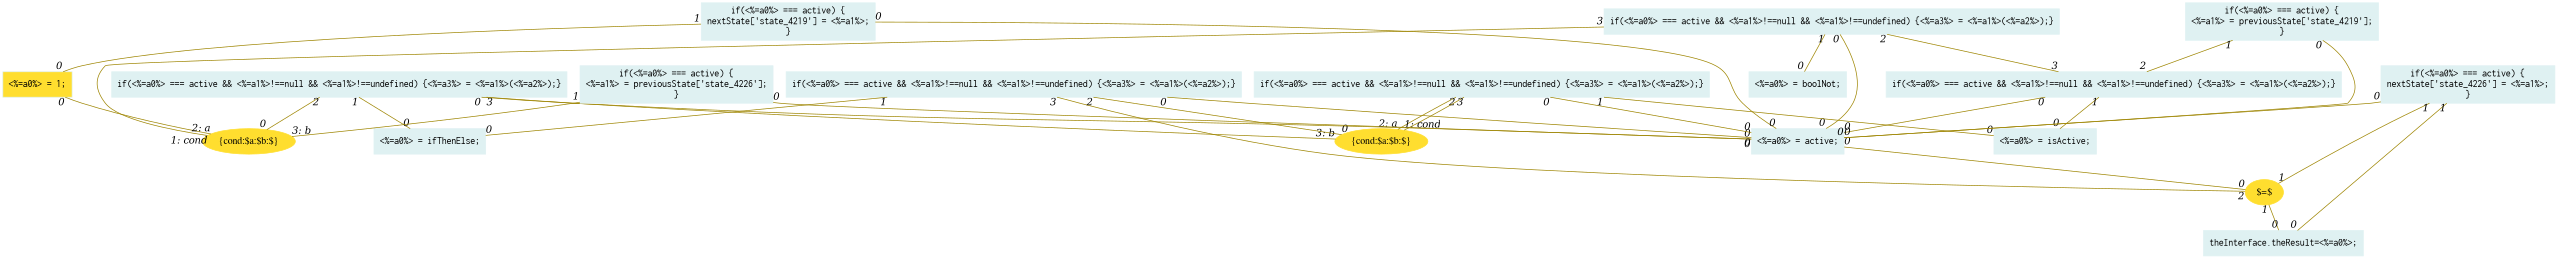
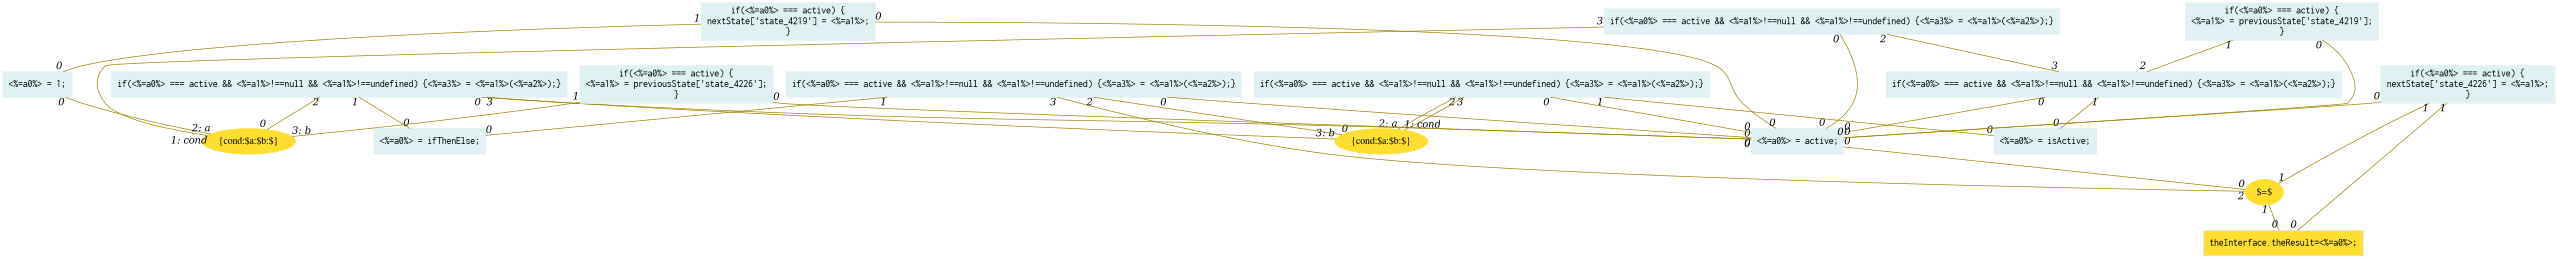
(37, 84) -> (37, 84)
(1798, 84) -> none
(2283, 243) -> (2283, 243)
